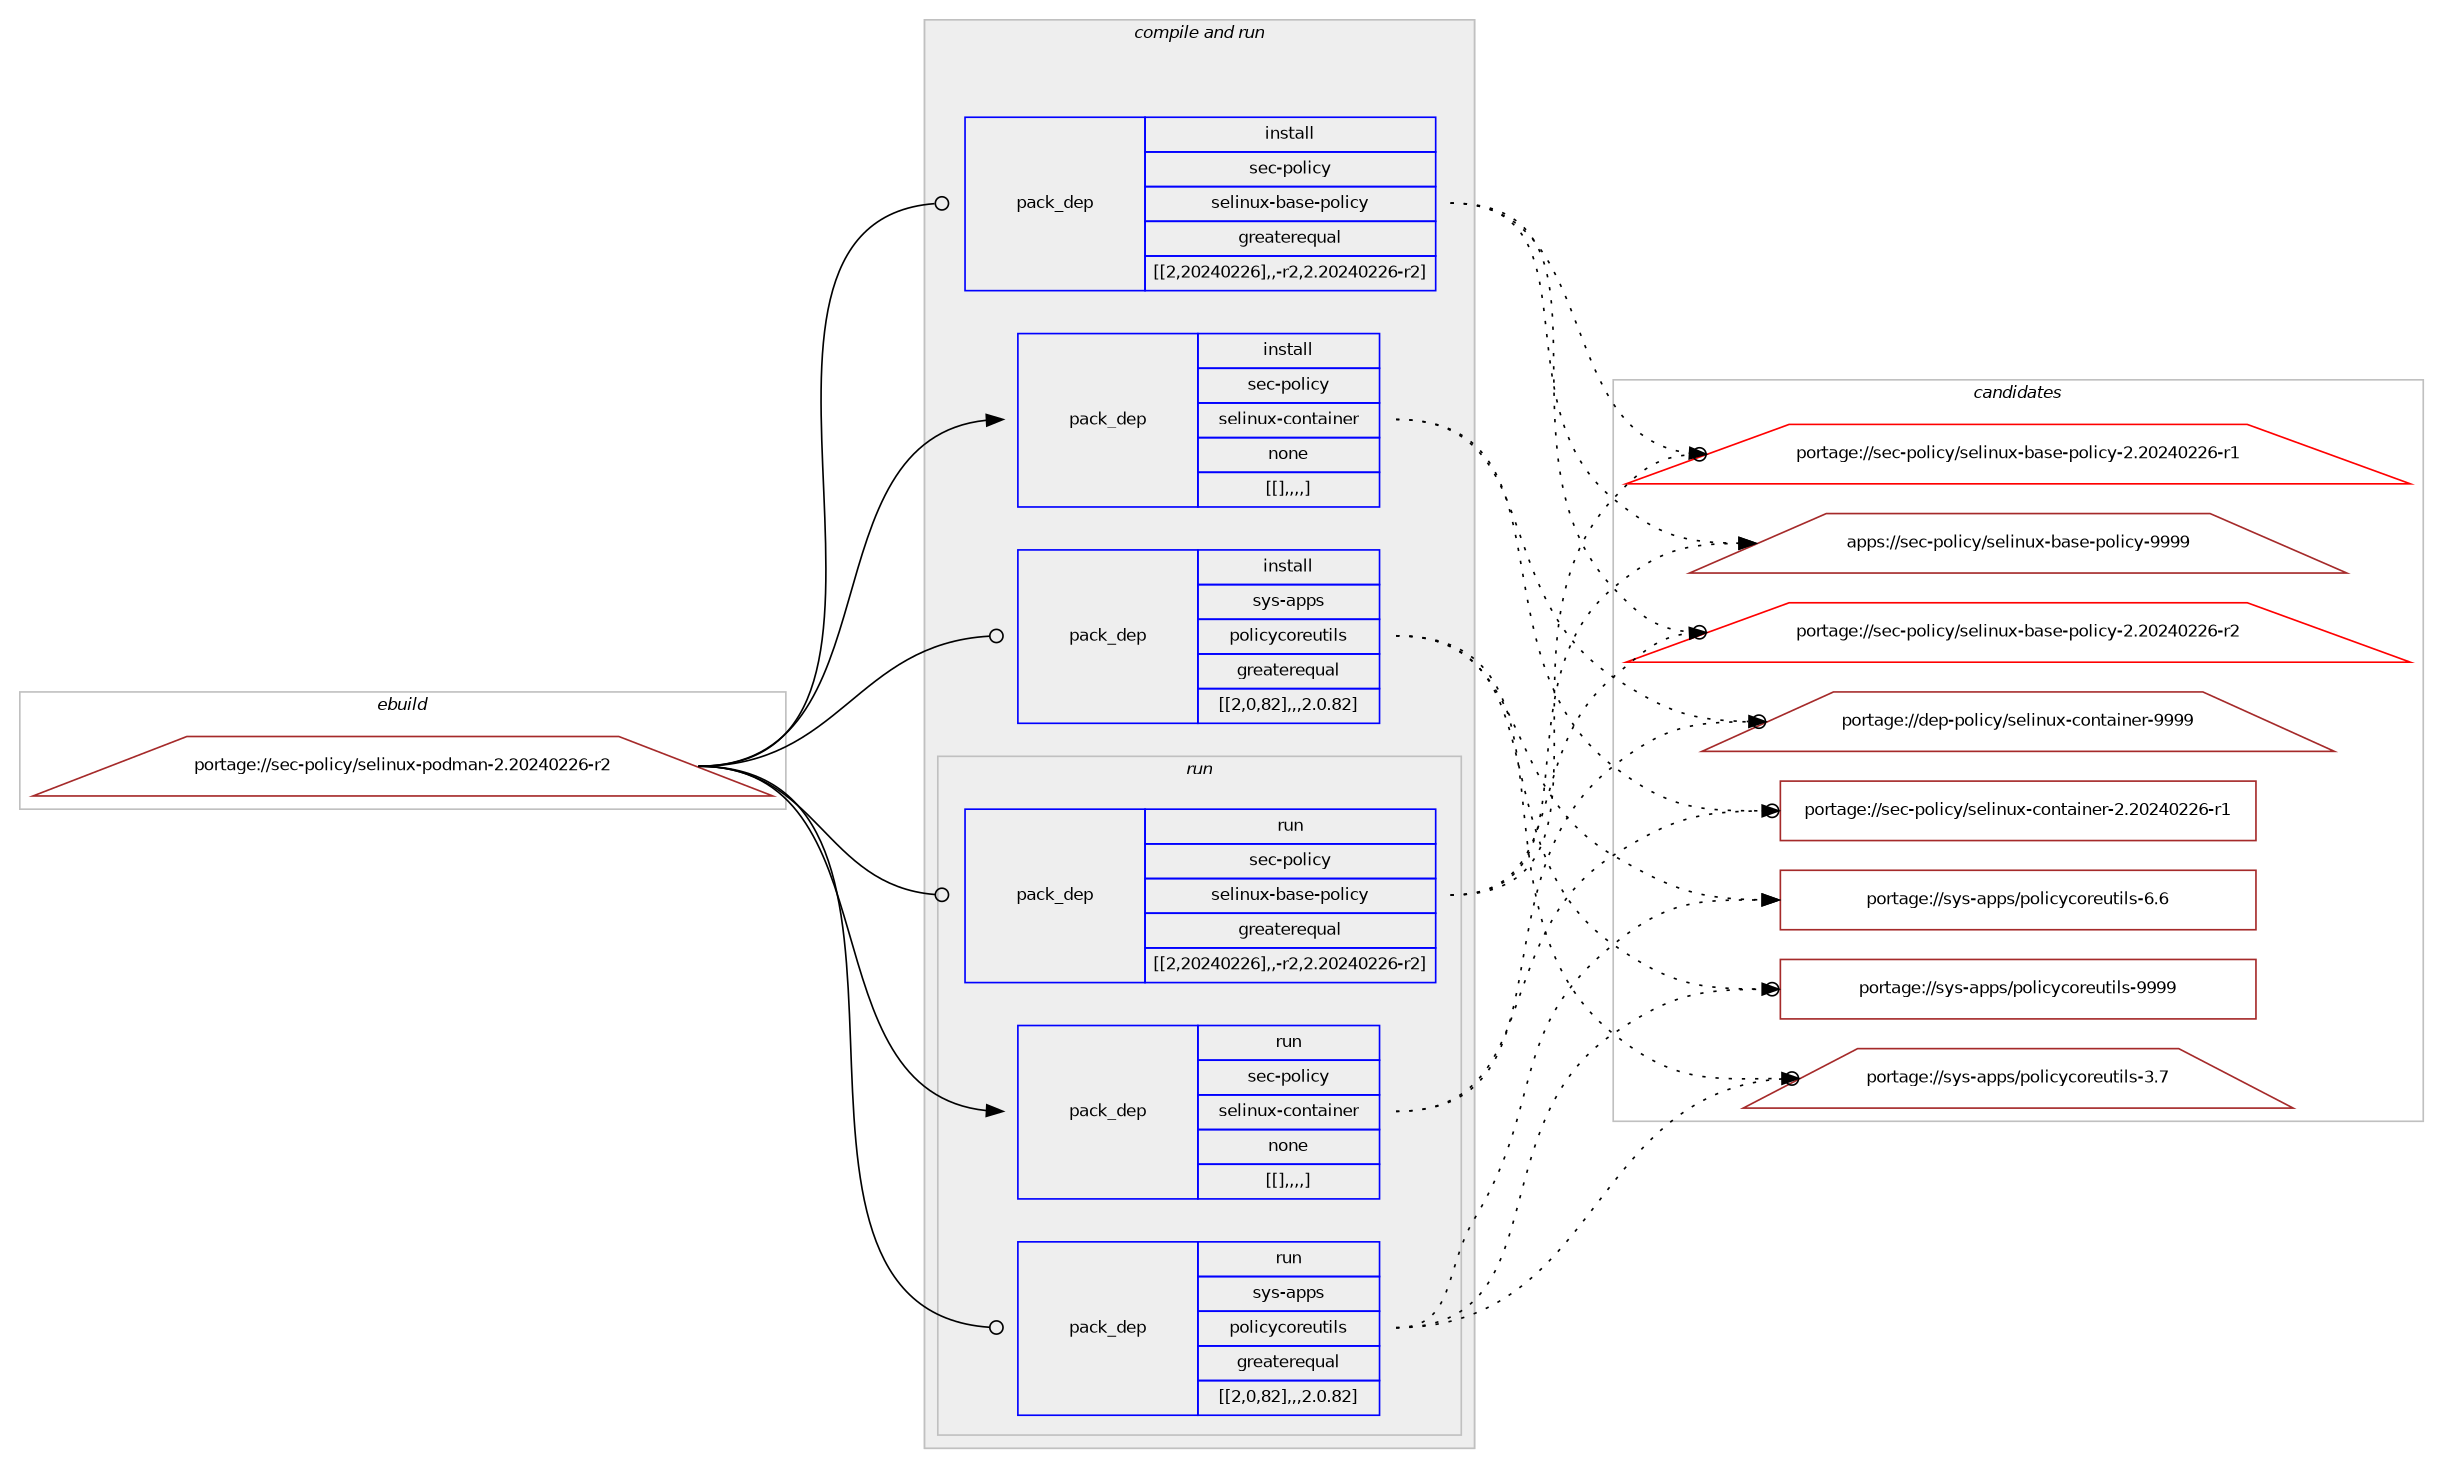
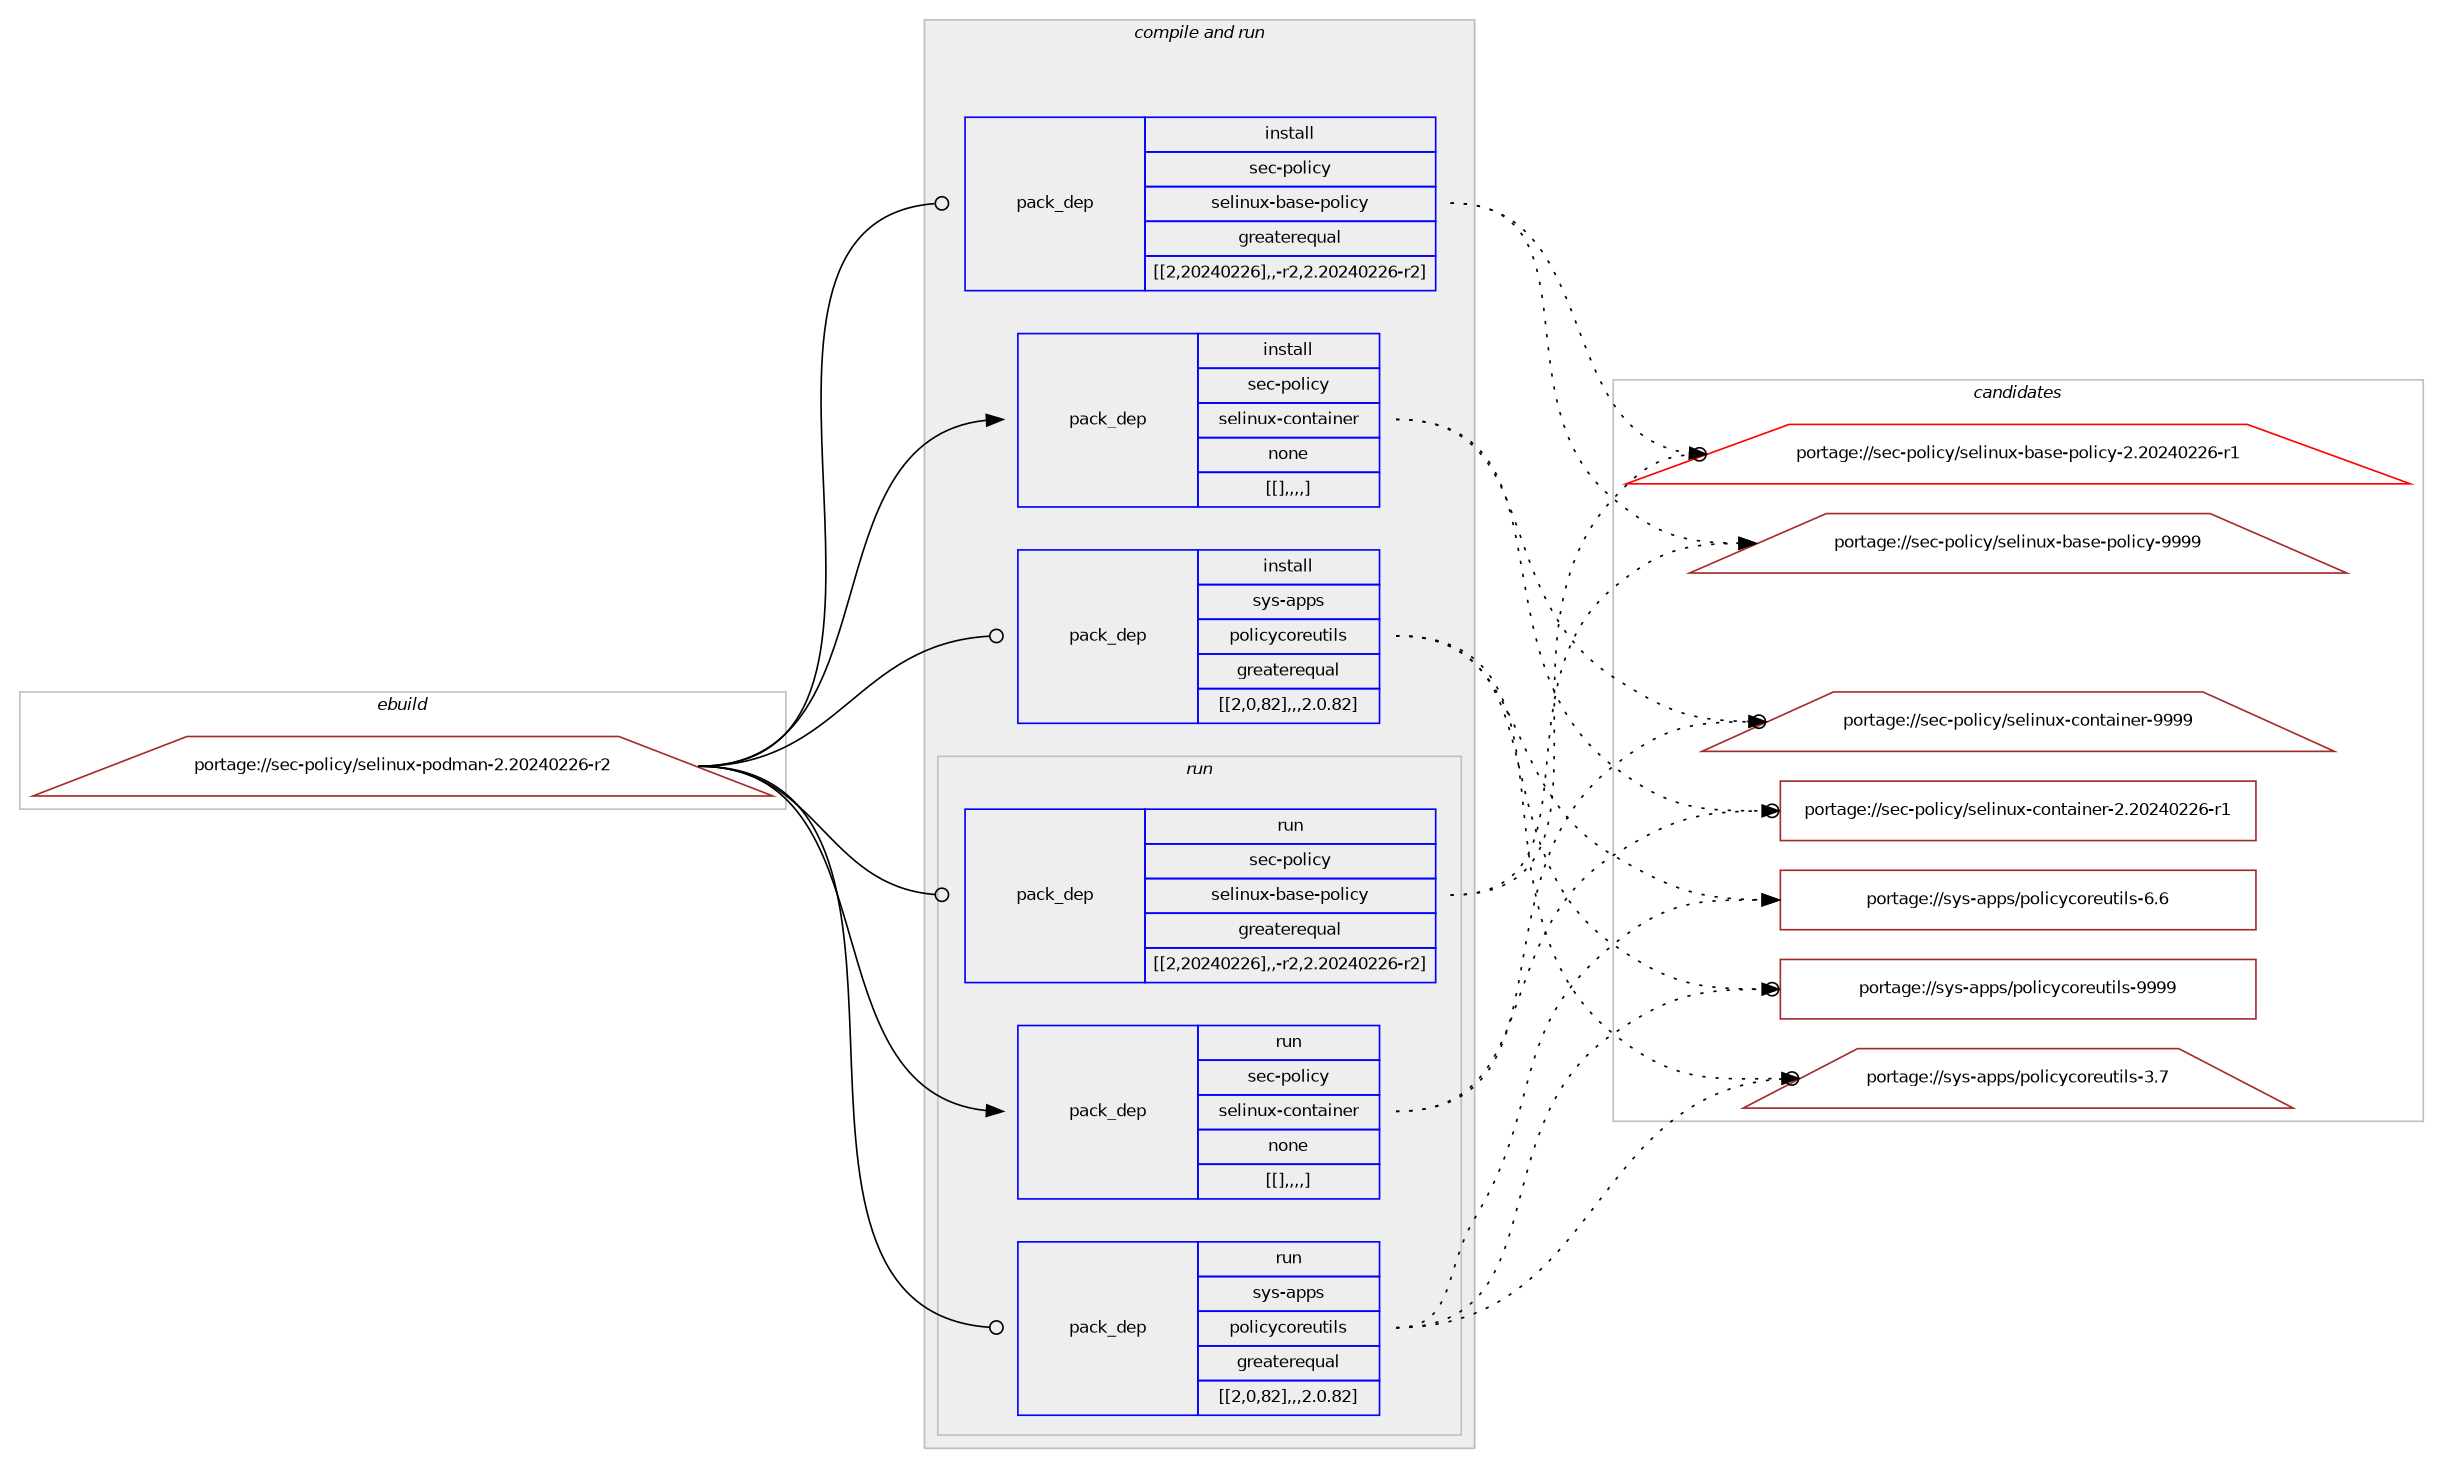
(2018, 543) -> (2018, 543)
(2018, 632) -> none
(2018, 722) -> (2018, 722)
